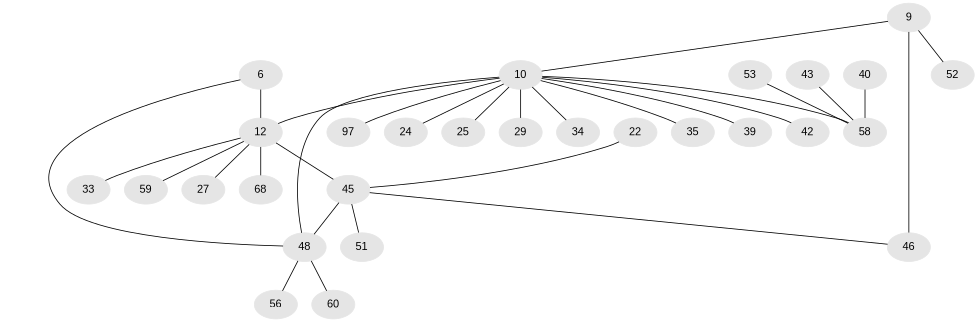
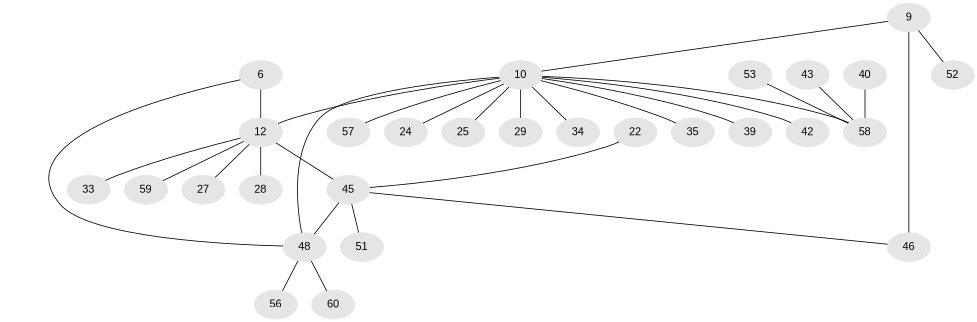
(348, 132) -> (348, 132)
(261, 190) -> (261, 190)
